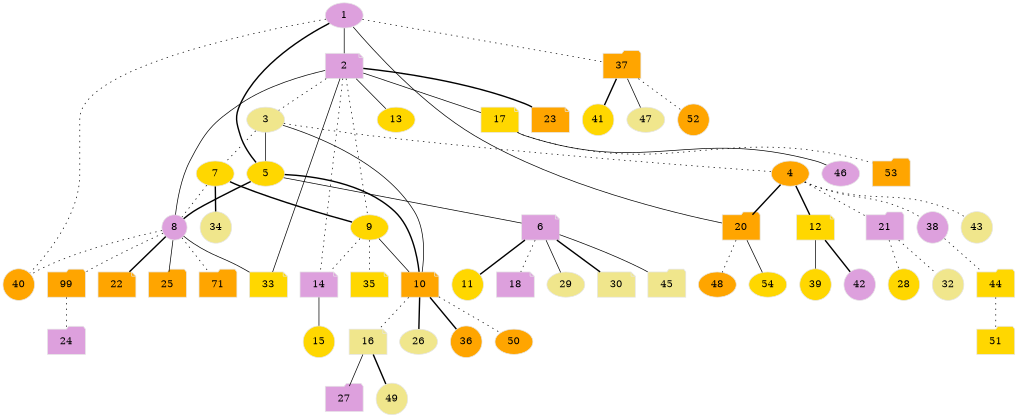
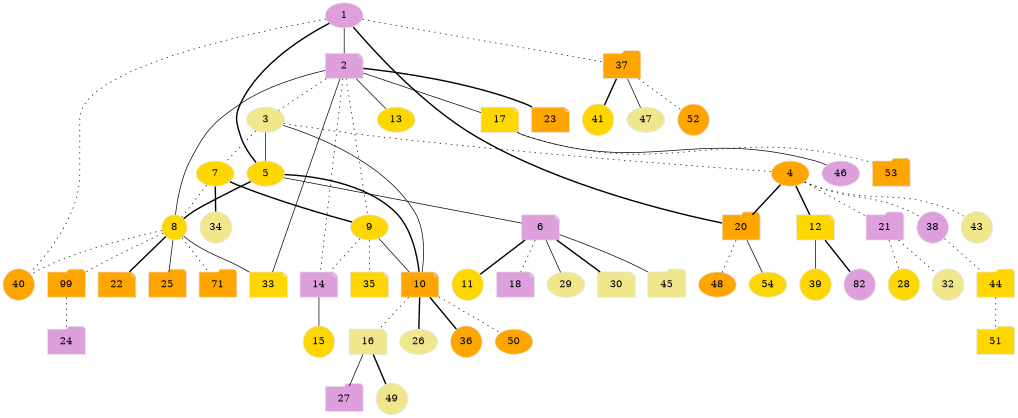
(519, 159) -> (519, 159)
(174, 227) -> (174, 227)
(860, 285) -> (860, 285)
